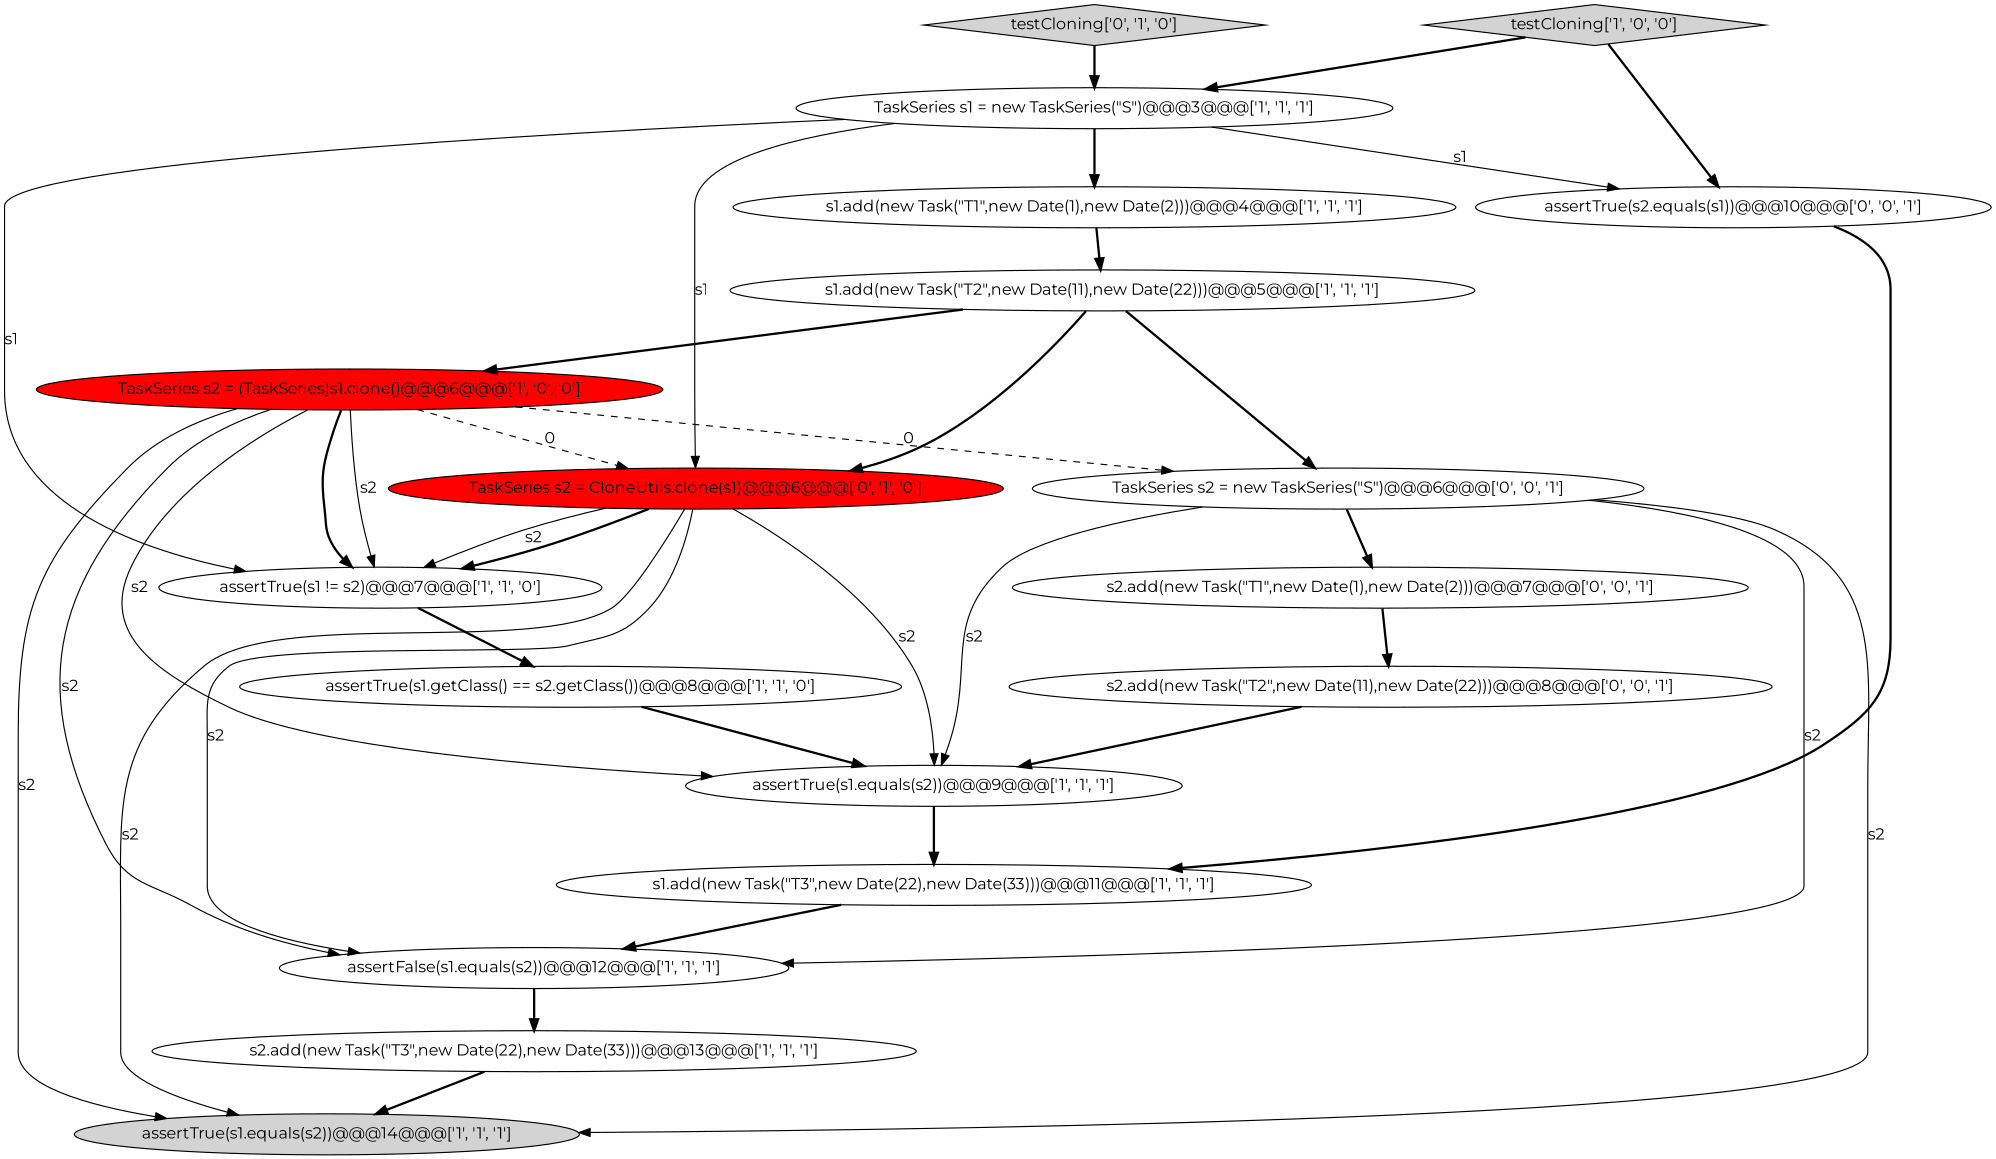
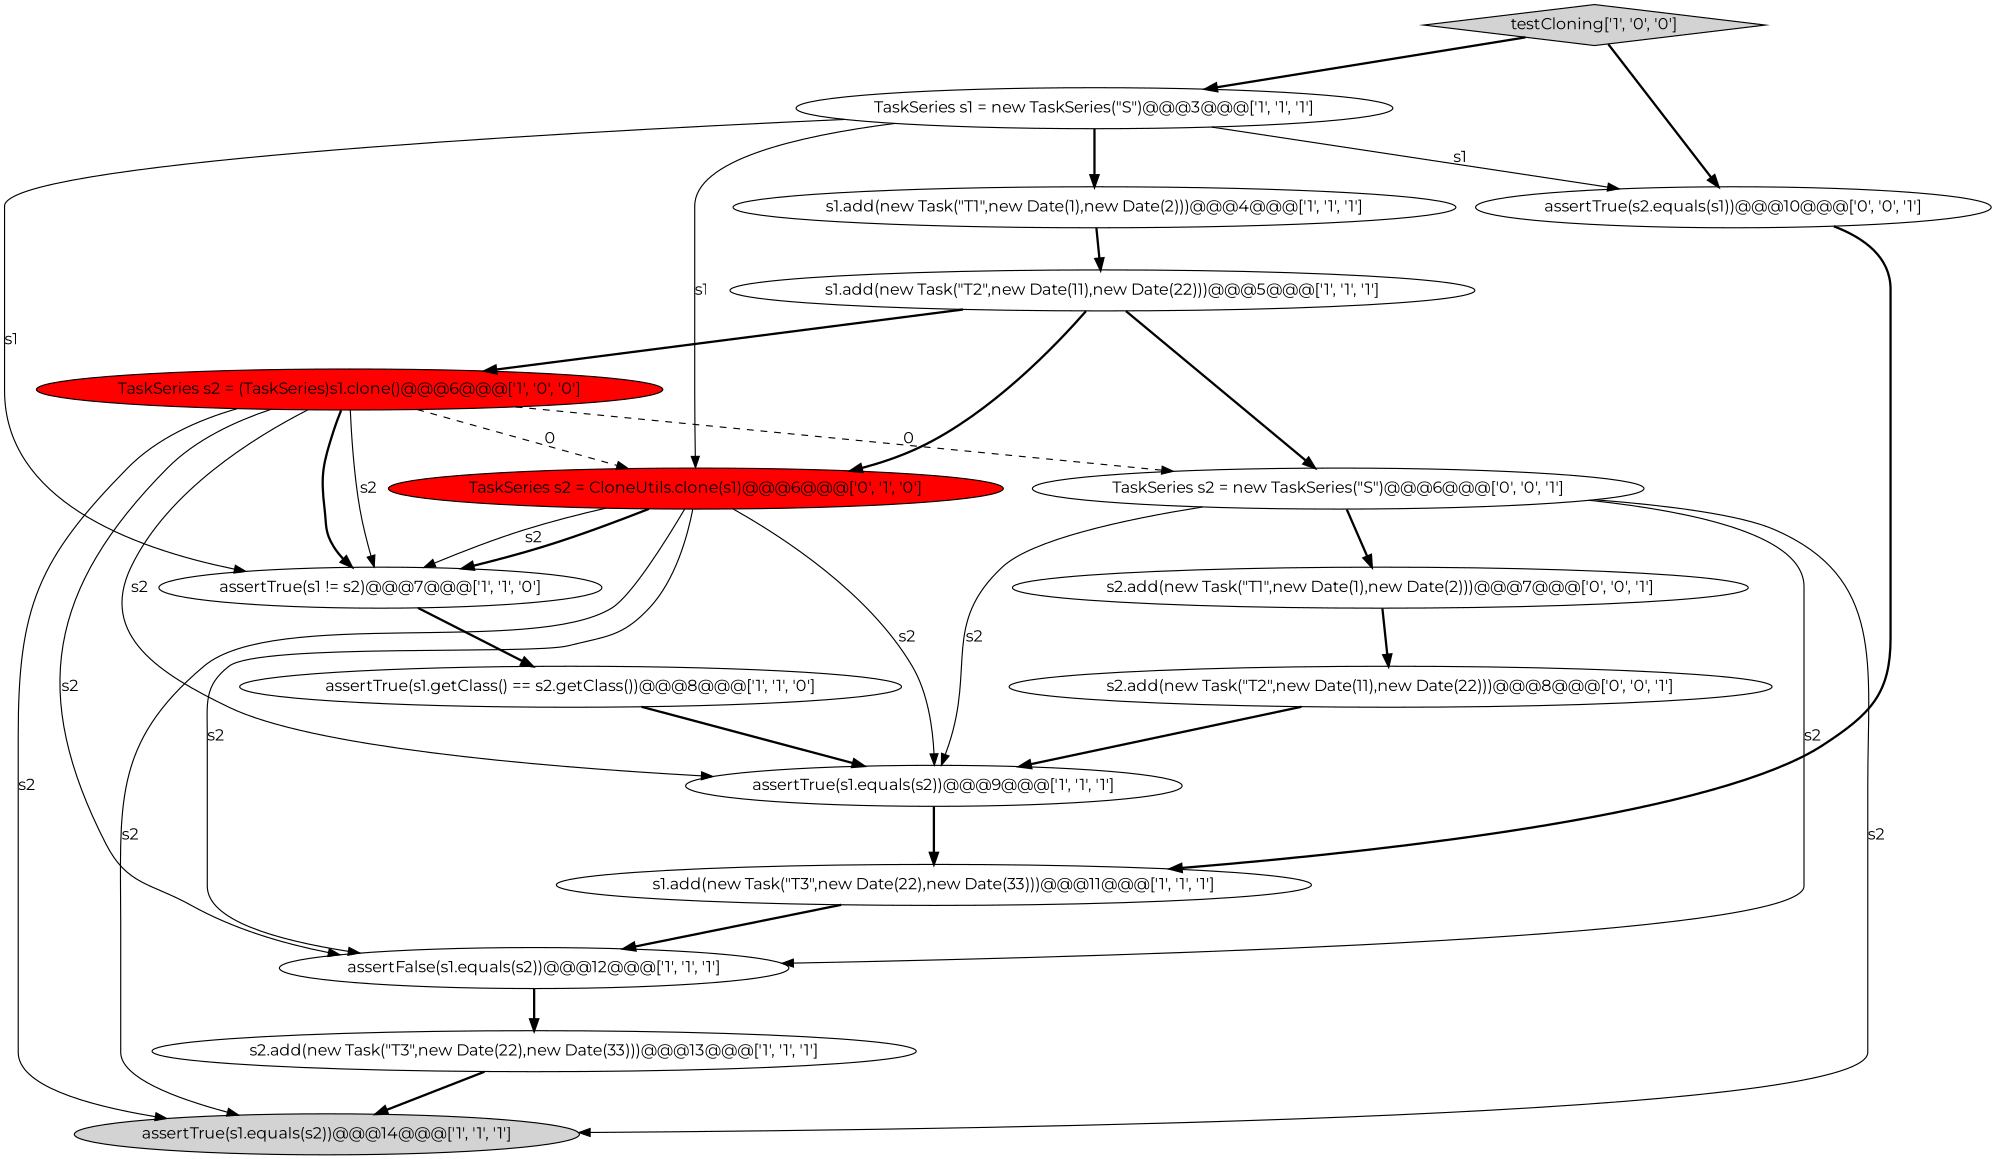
(1094, 25) -> none
